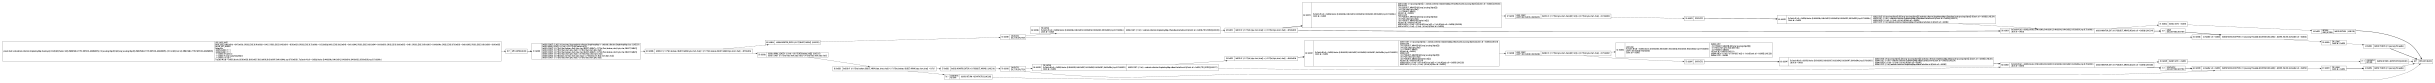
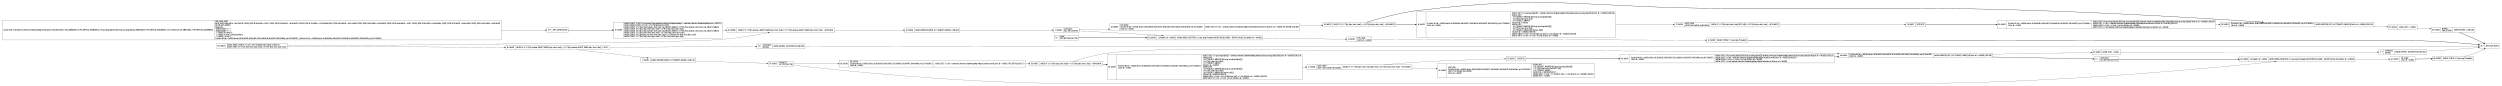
(2157, 31) -> none
(754, 53) -> (528, 44)
(1609, 70) -> (1455, 51)
